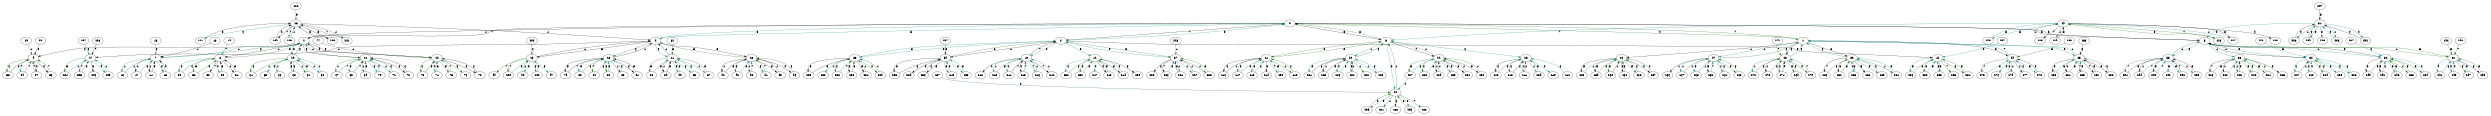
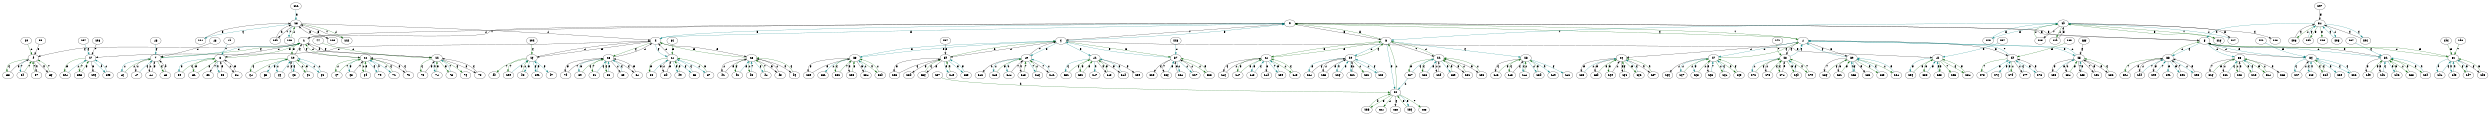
(1550, 63) -> (1546, 65)
none -> (286, 67)
